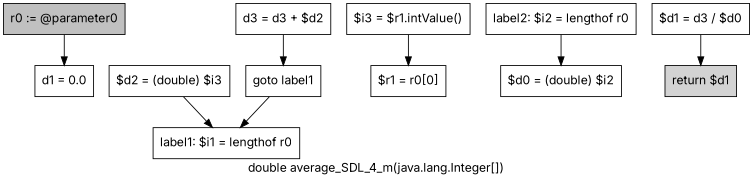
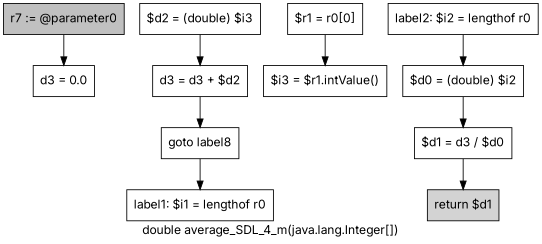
(64, 19) -> (64, 19)
(408, 46) -> (325, 46)
(64, 81) -> (64, 81)
(283, 81) -> (200, 143)
none -> (463, 108)
(195, 109) -> (200, 46)
